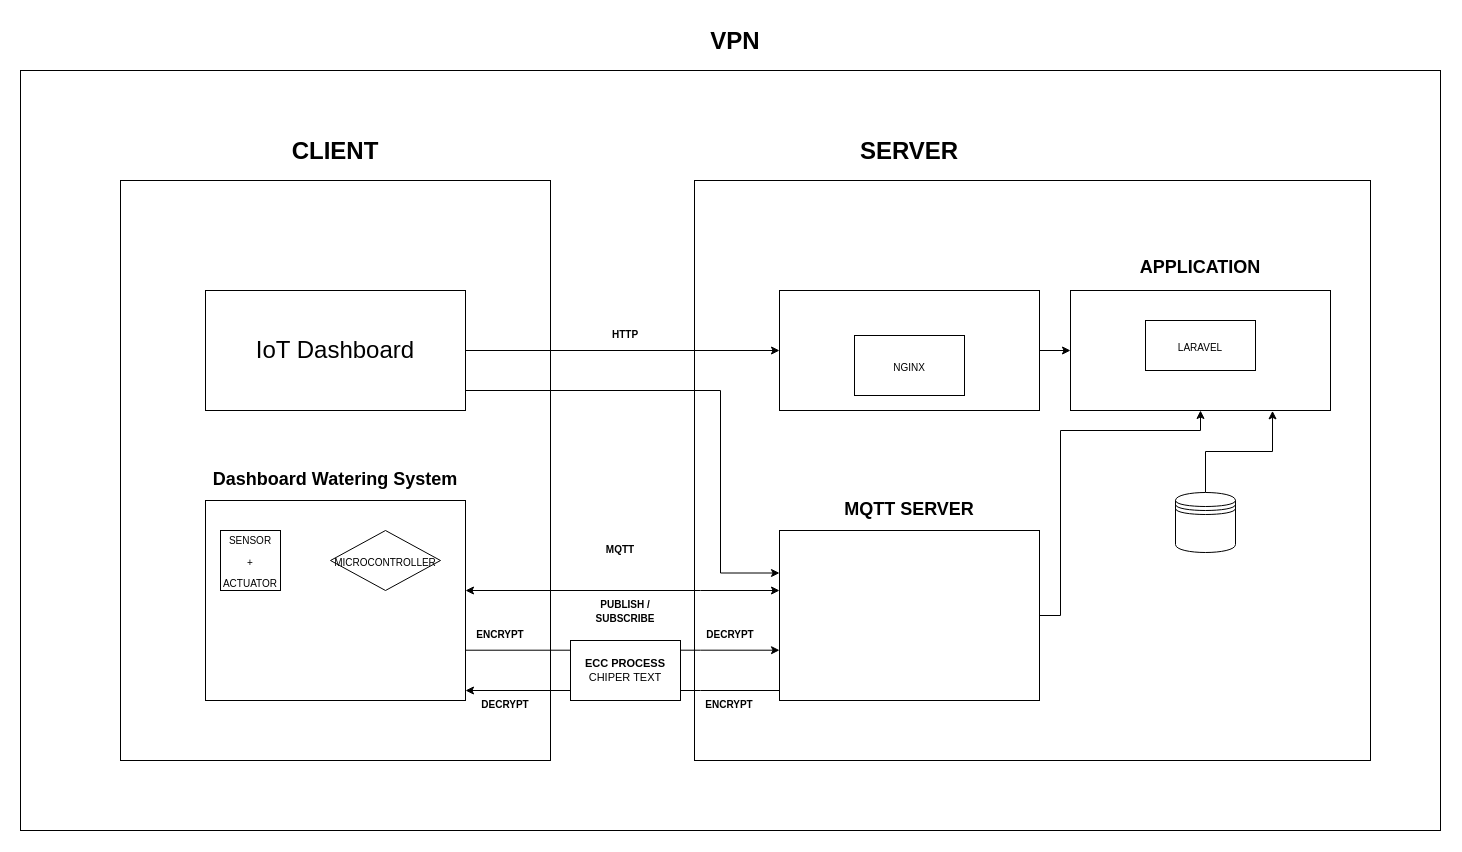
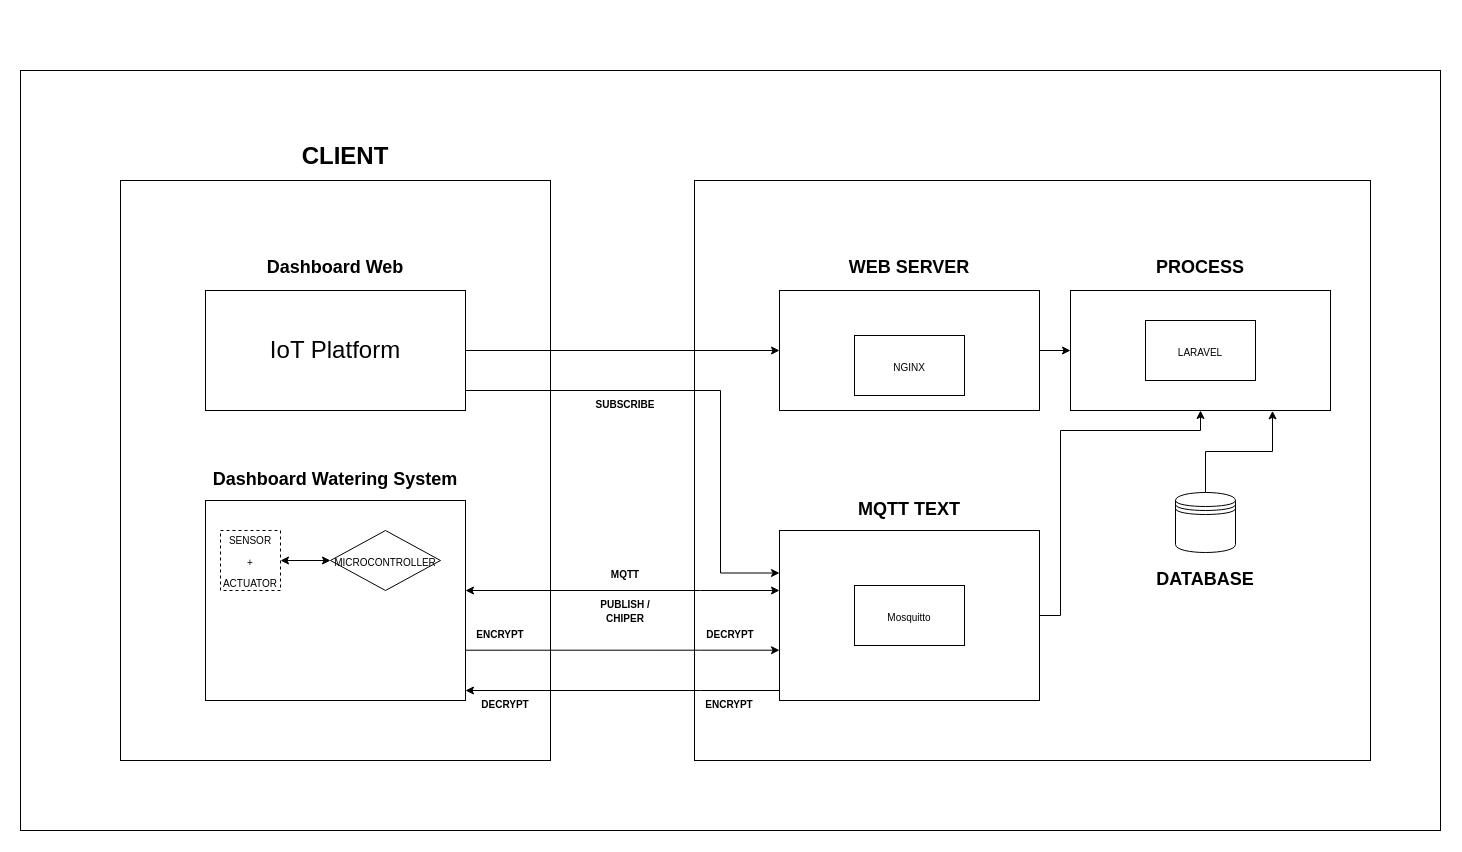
(736, 36) -> none
(336, 146) -> (346, 151)
(910, 146) -> none
(1201, 265) -> (1201, 265)
none -> (336, 266)
none -> (910, 266)
(626, 336) -> none
(1201, 346) -> (1201, 351)
(336, 351) -> (336, 351)
none -> (626, 406)
(910, 507) -> (910, 507)
(621, 551) -> (626, 576)
(251, 561) -> (251, 561)
none -> (306, 561)
none -> (1206, 578)
(626, 612) -> (626, 612)
none -> (910, 616)
(626, 671) -> none
